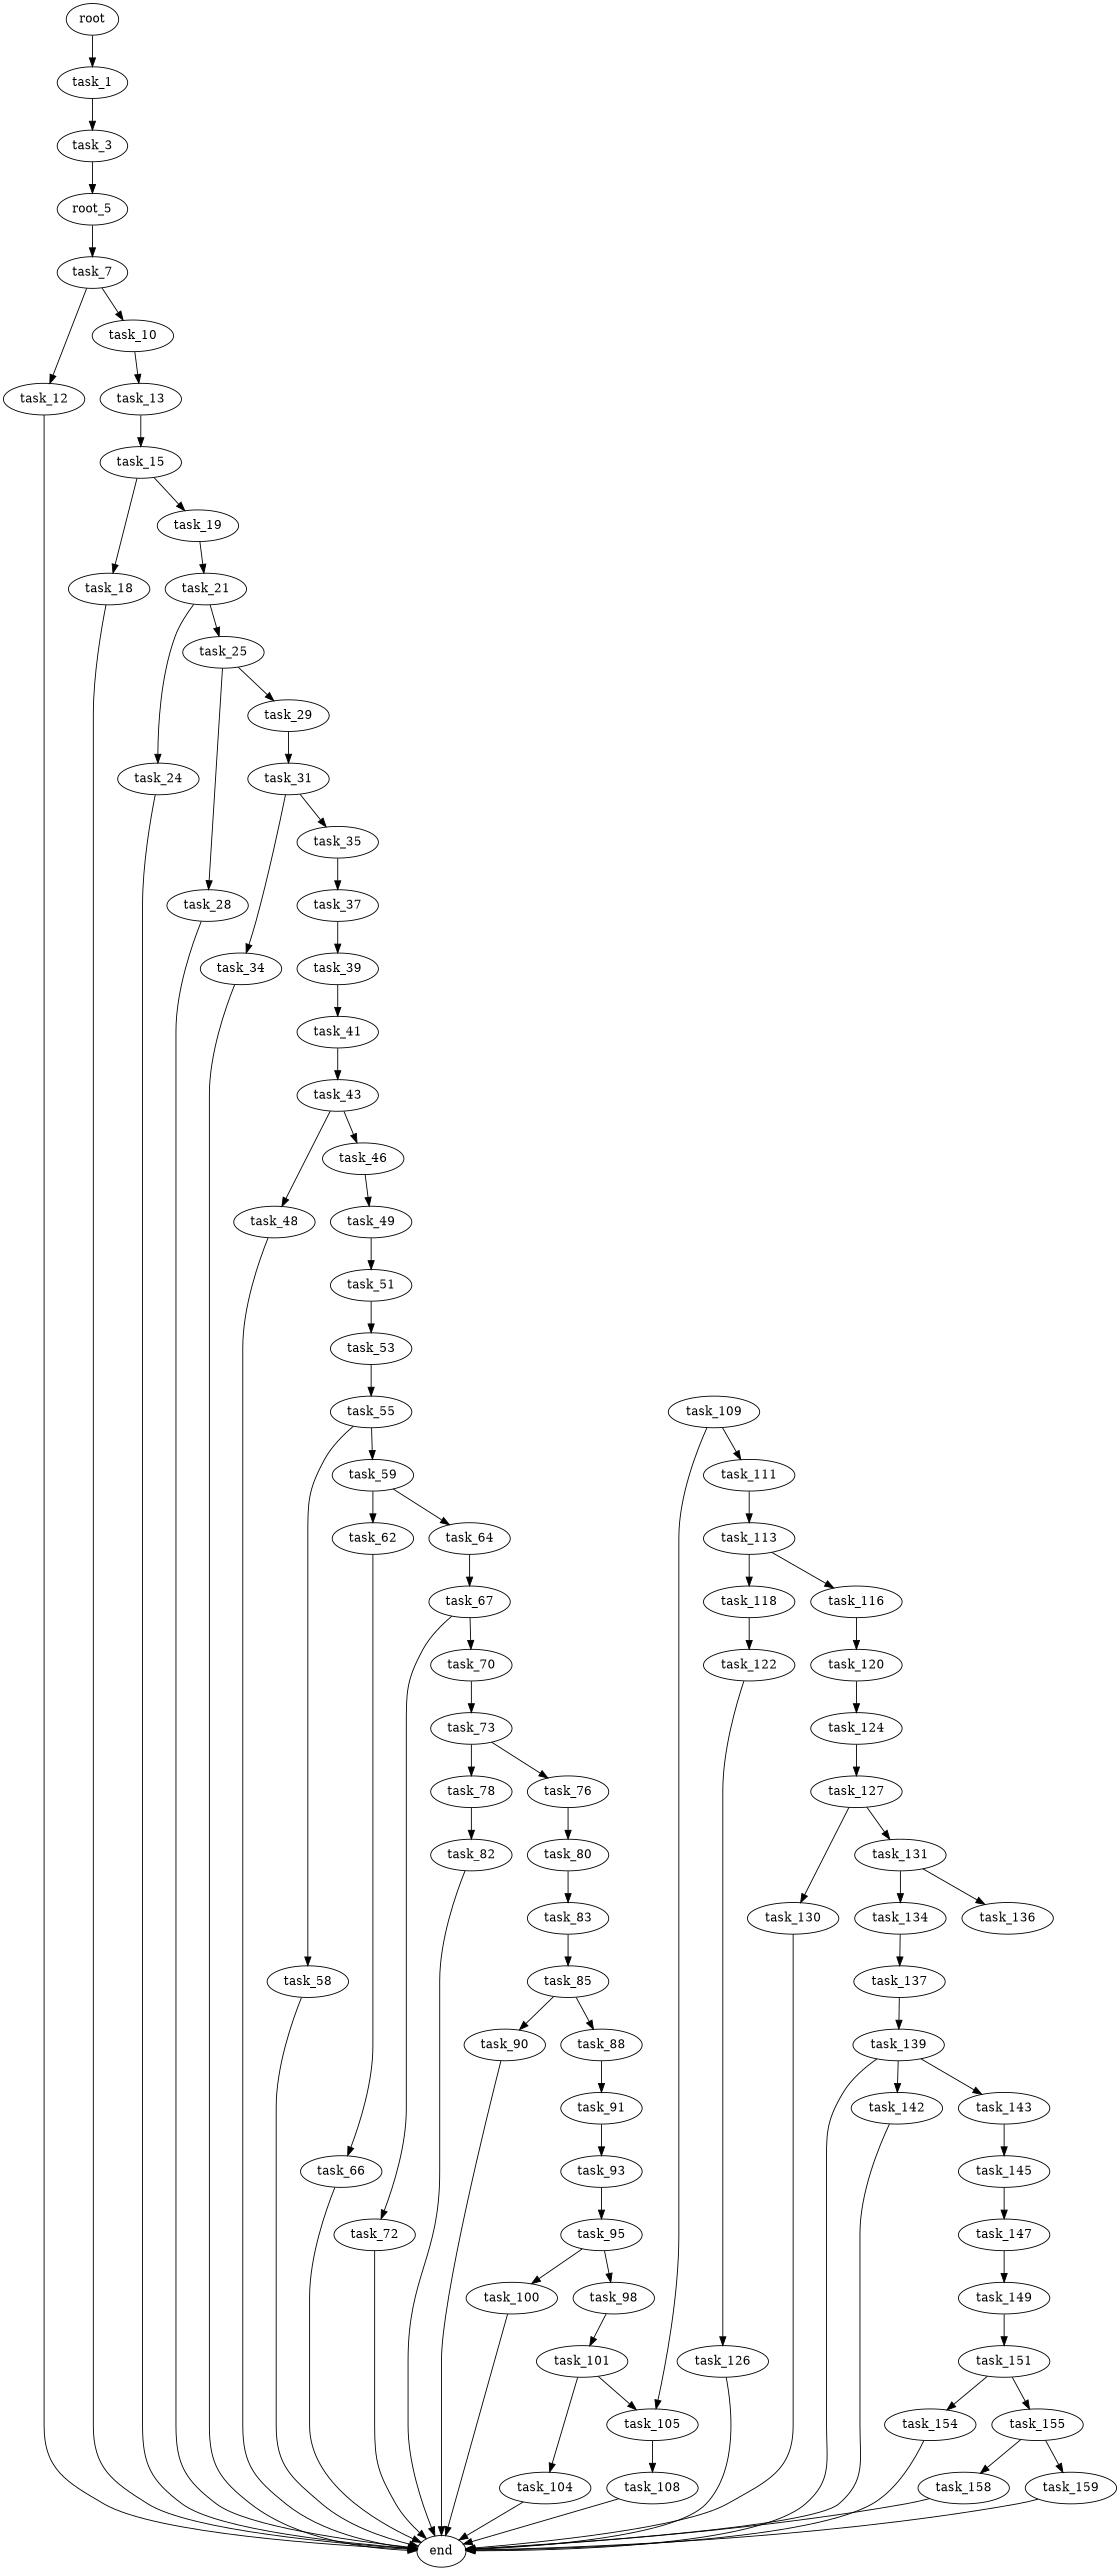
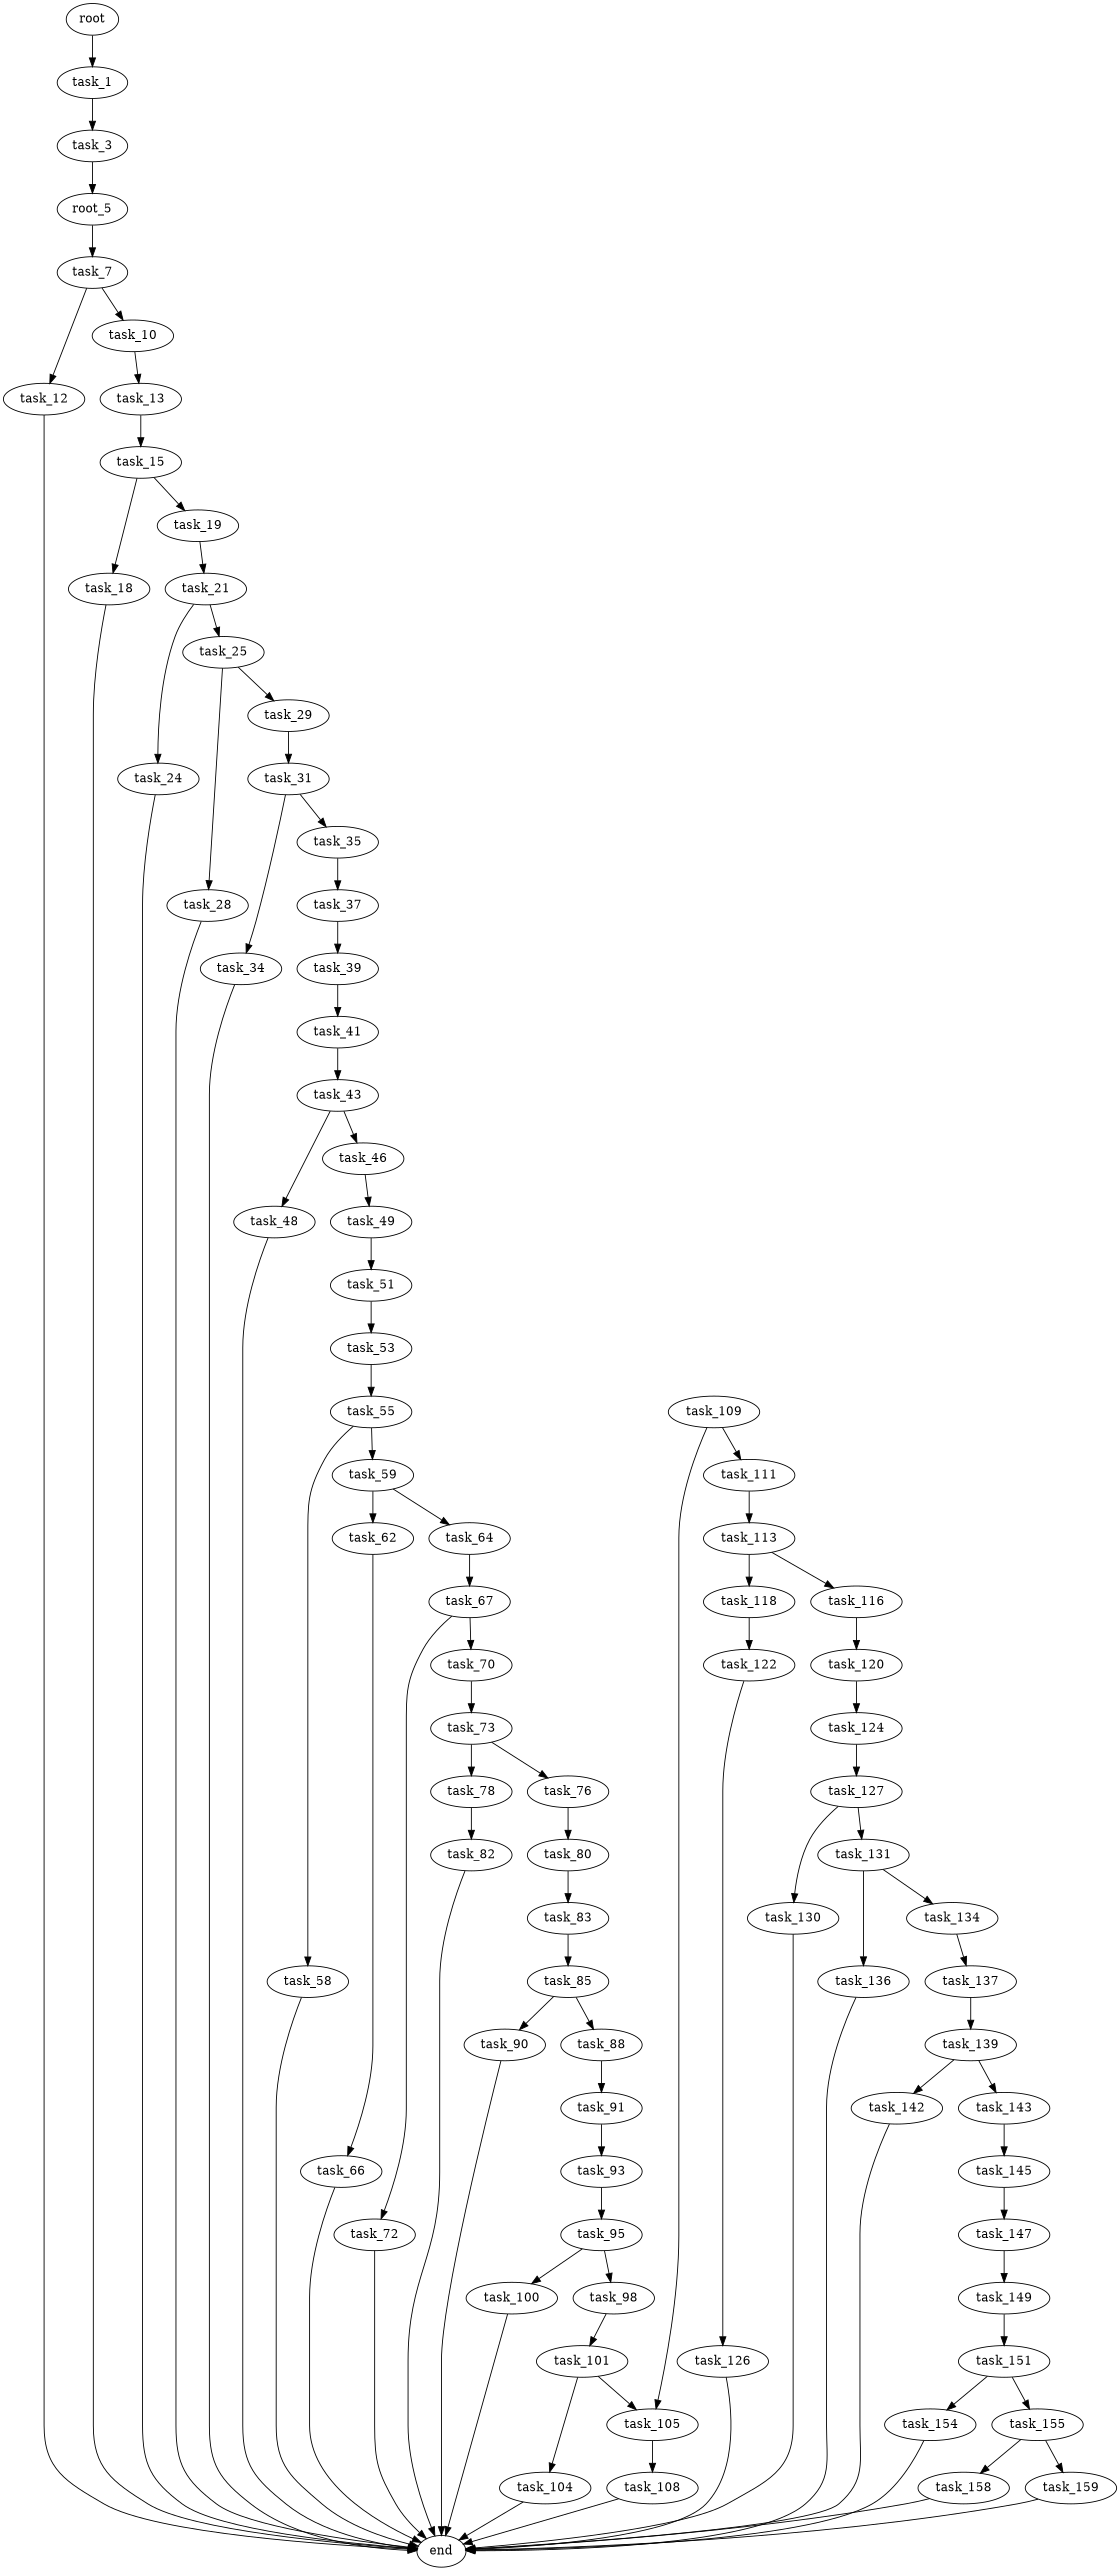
(827, 2445) -> (827, 2420)
